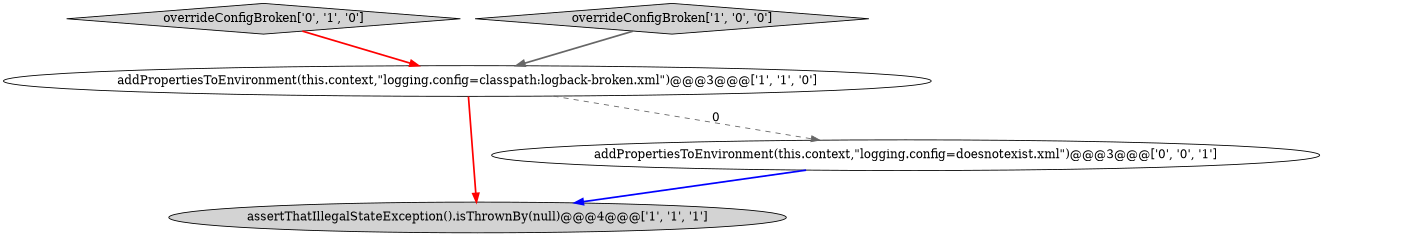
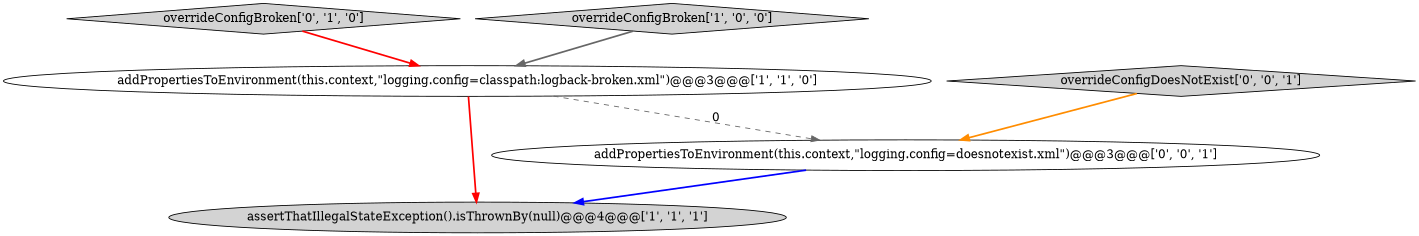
none -> (1181, 81)
